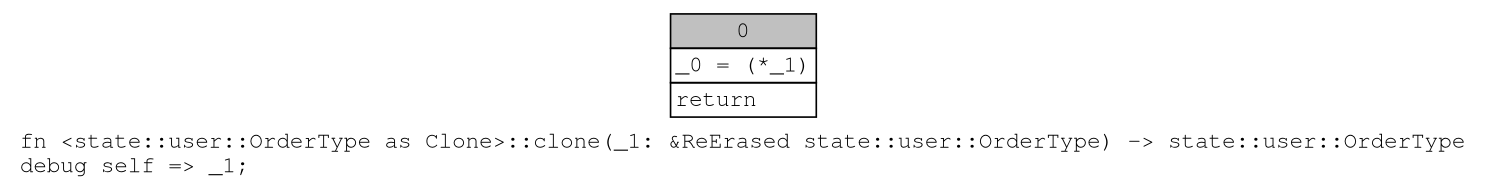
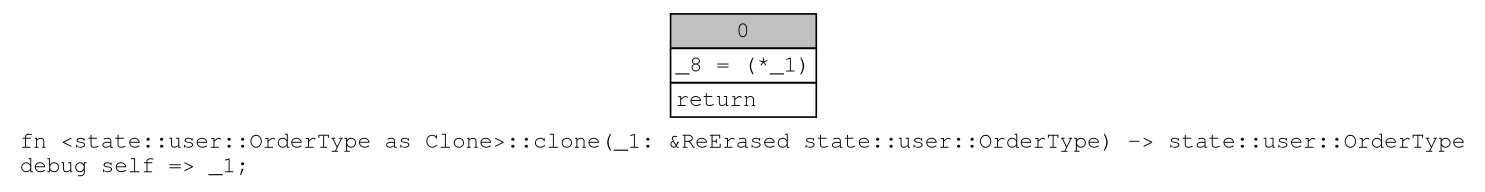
(743, 65) -> (743, 65)
